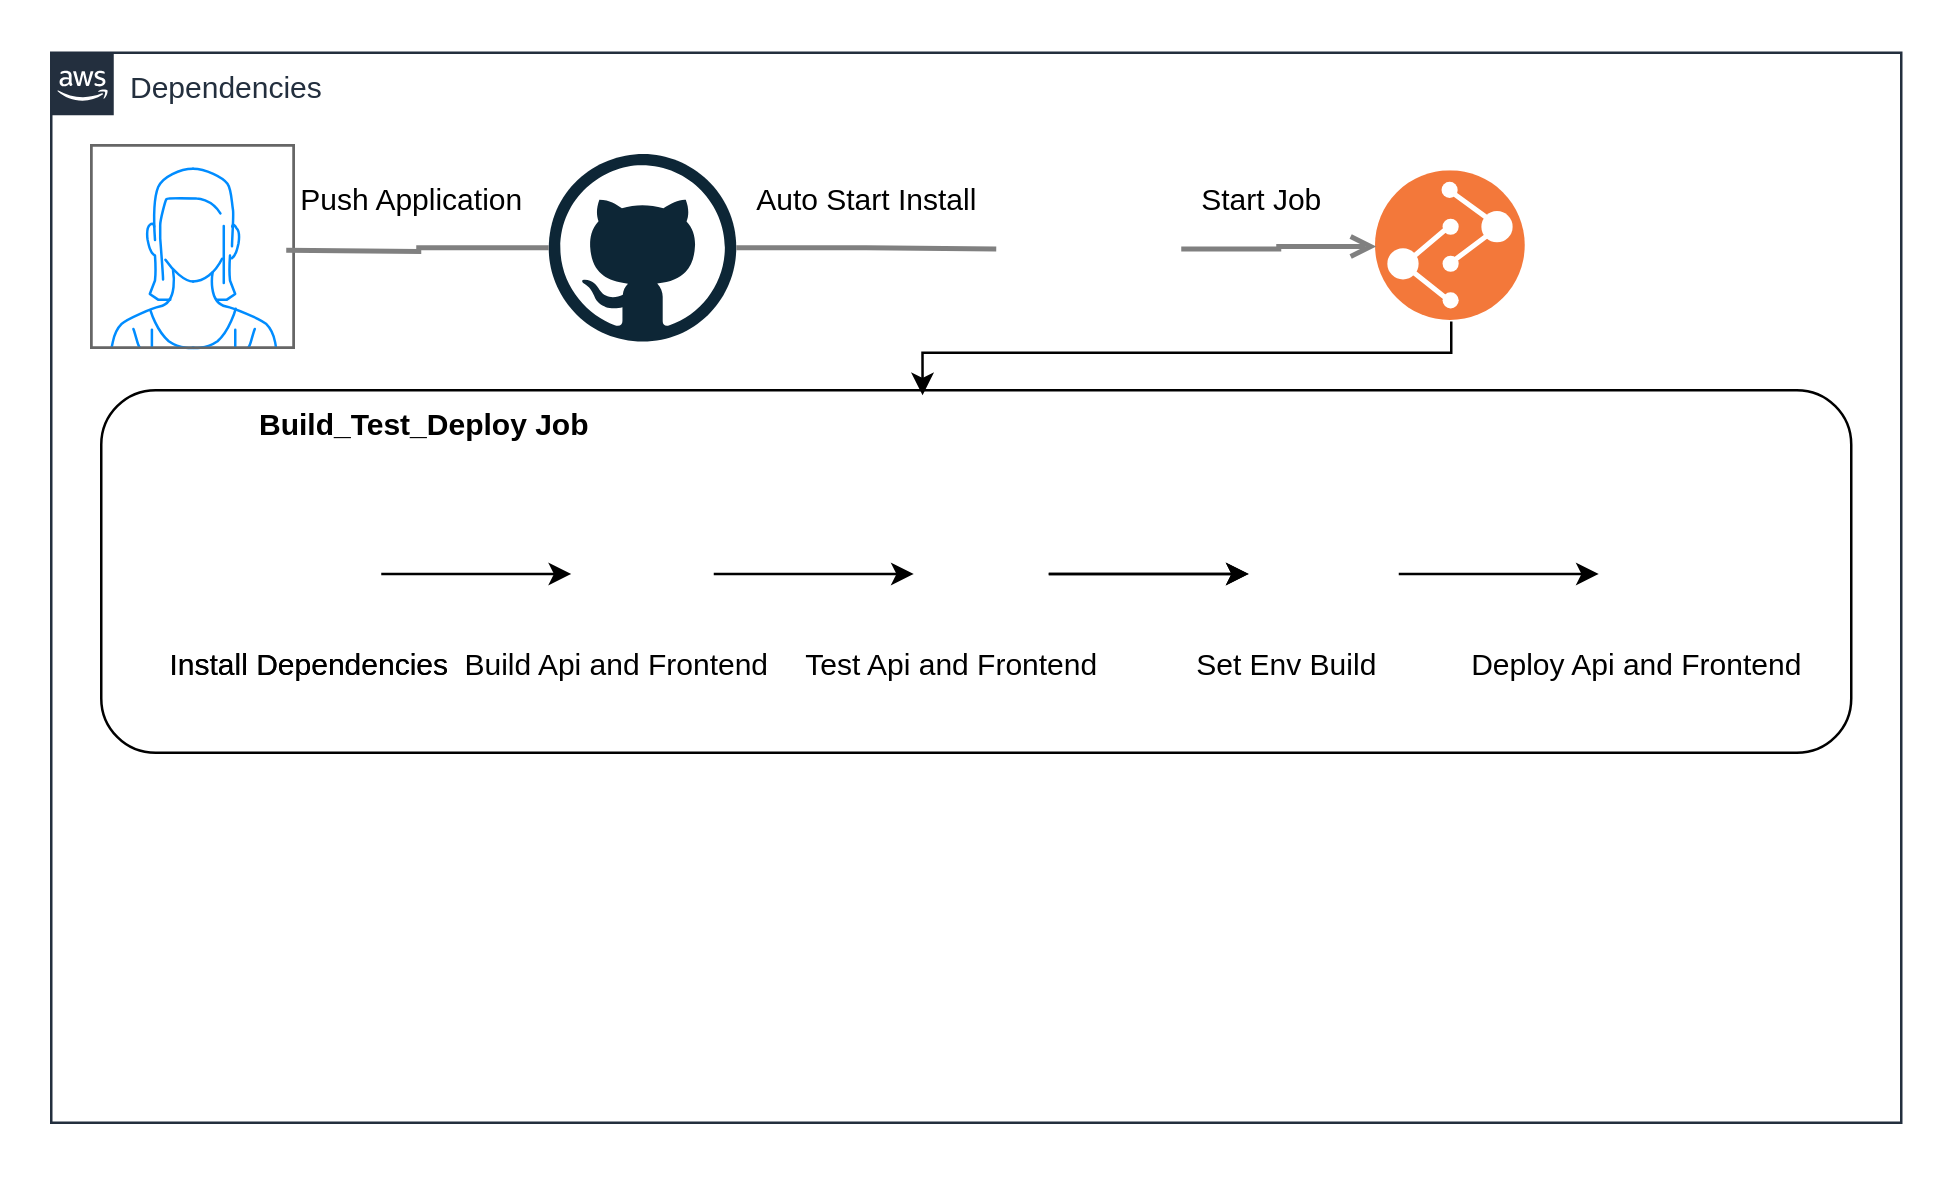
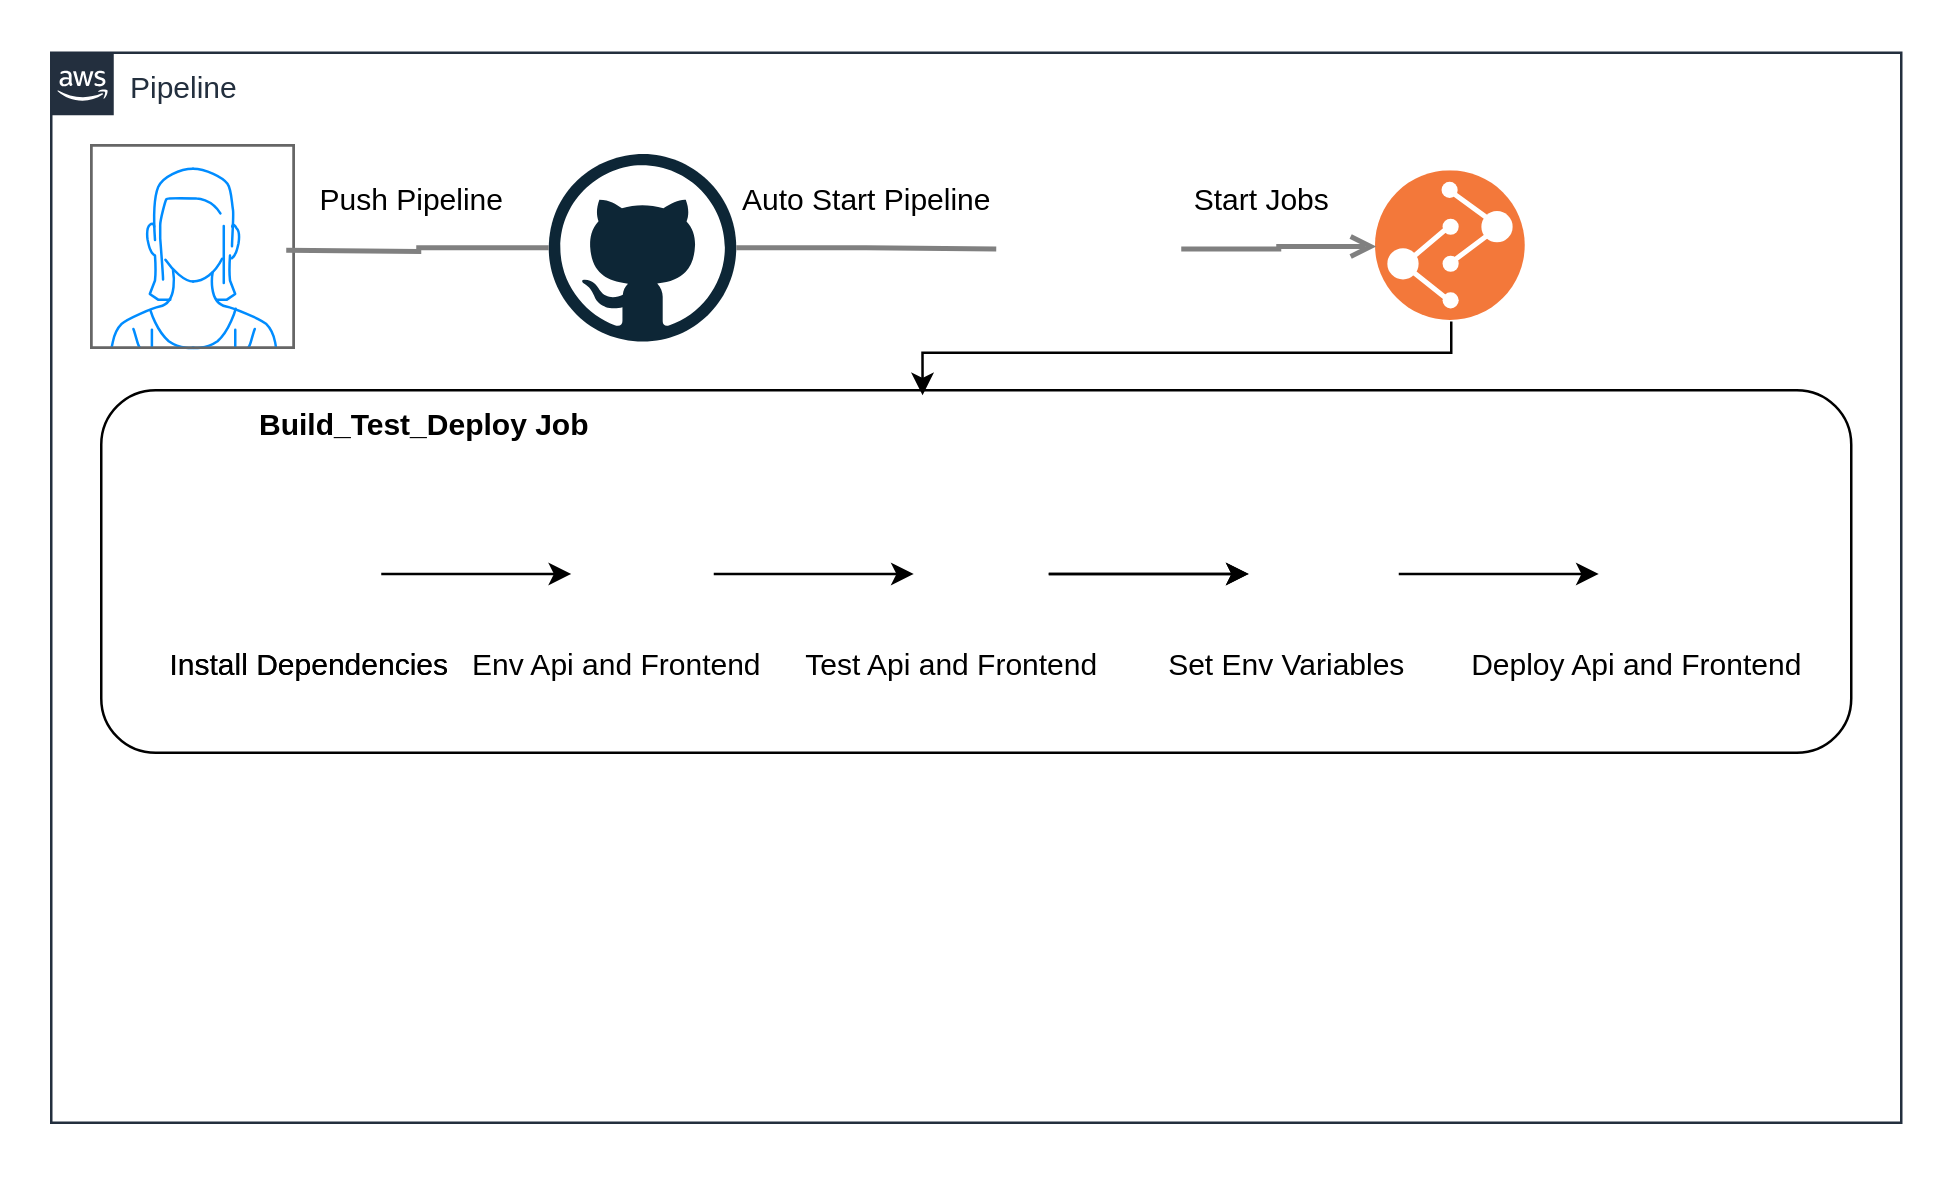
(228, 89) -> (187, 89)
(413, 201) -> (413, 201)
(868, 201) -> (868, 201)
(1263, 201) -> (1263, 201)
(618, 666) -> (618, 666)
(1288, 666) -> (1288, 666)
